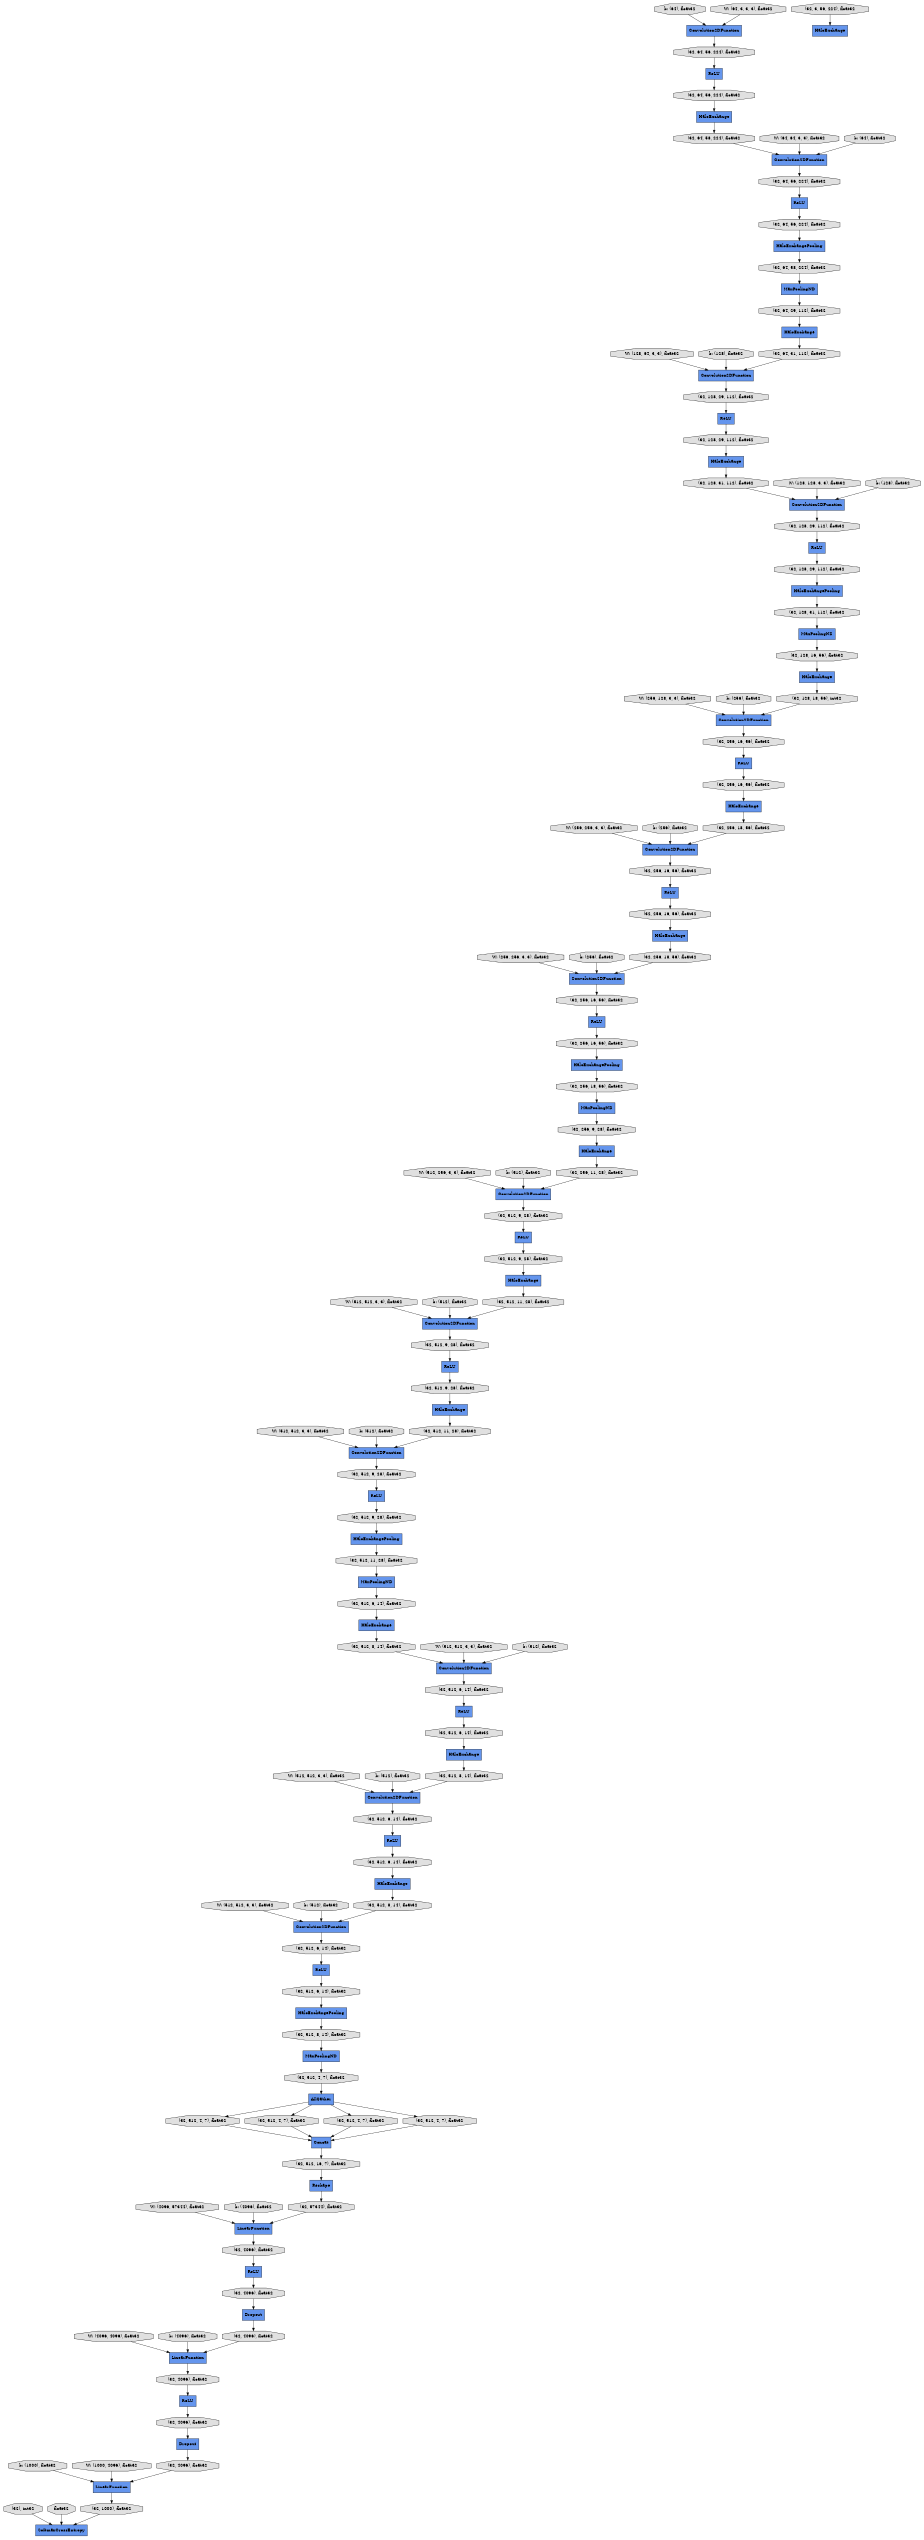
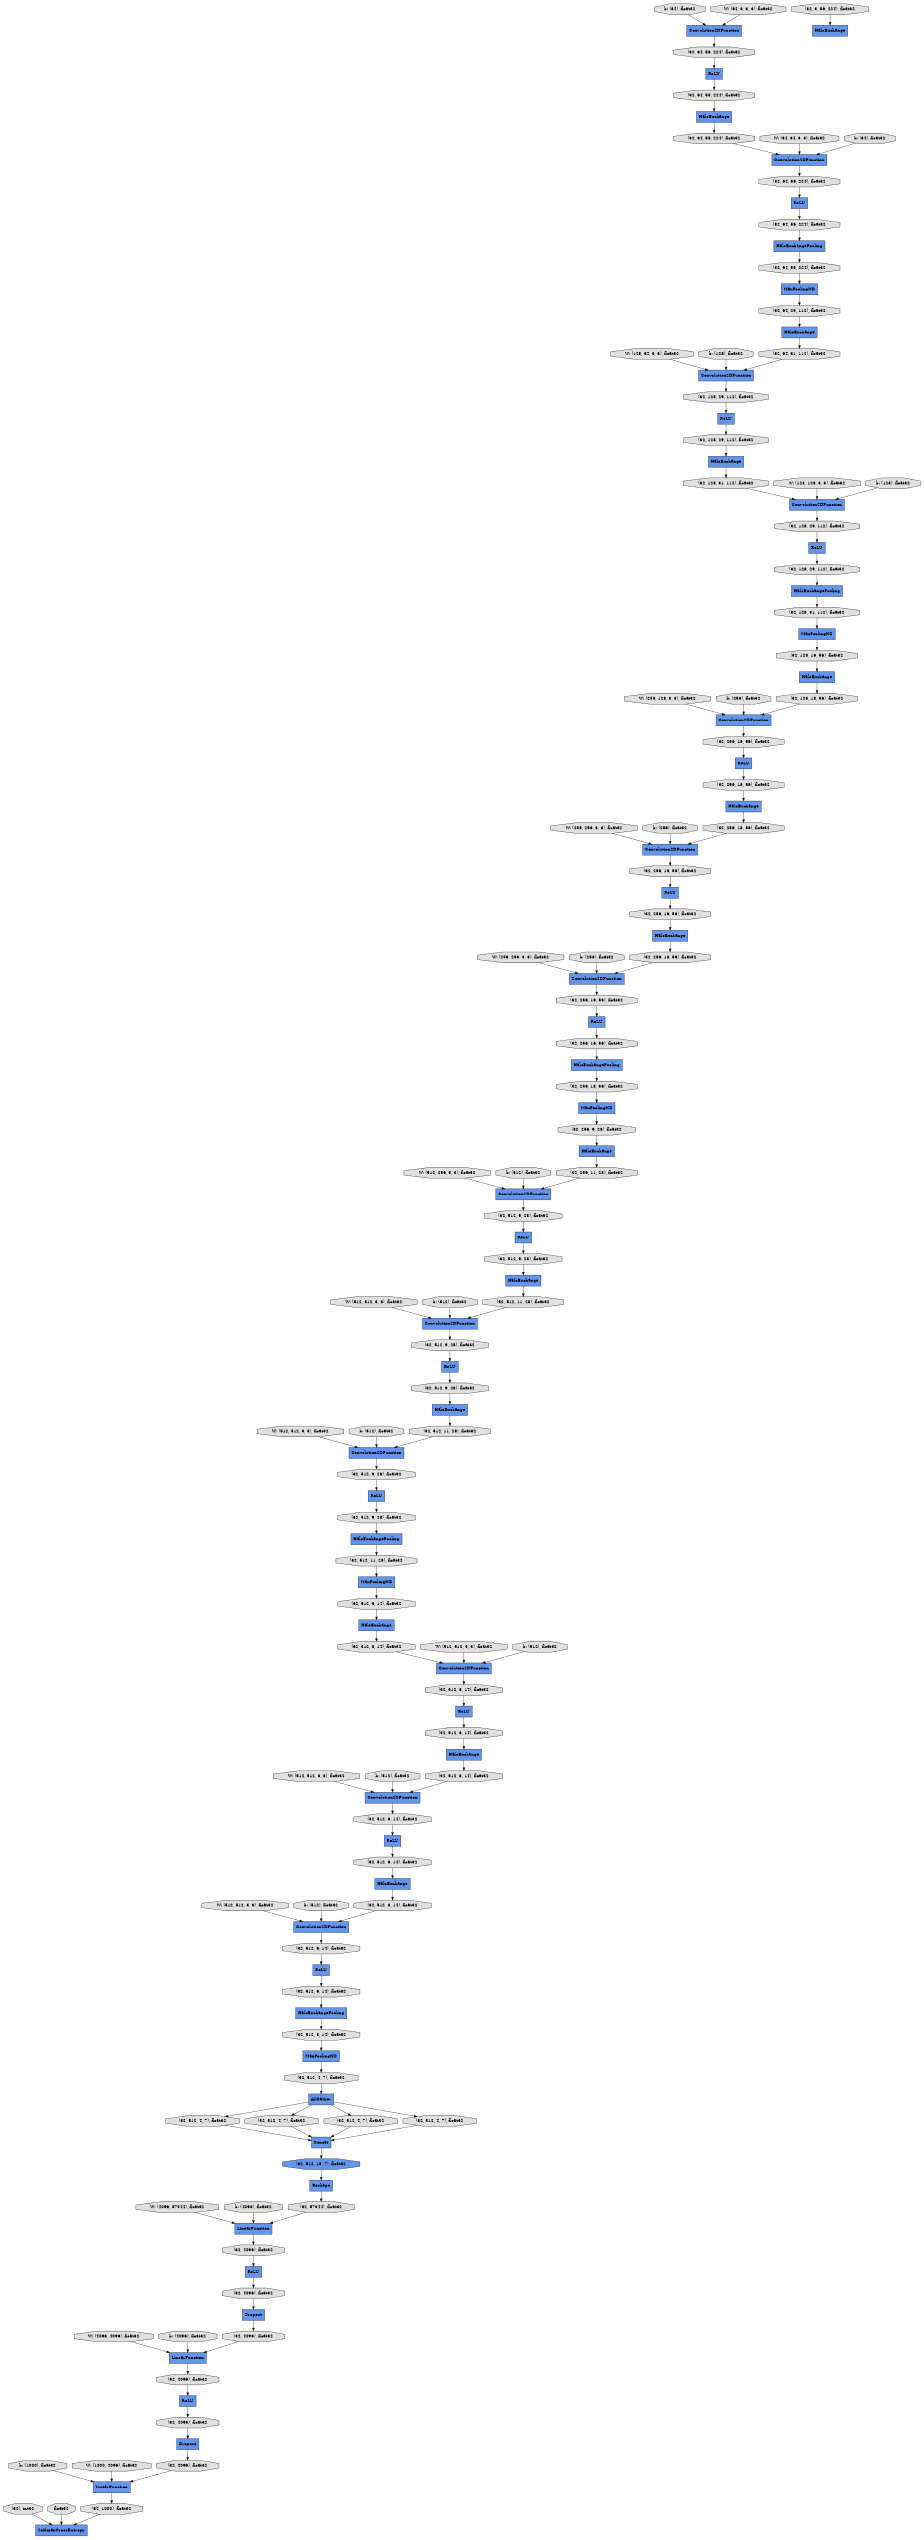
(817, 699) -> (817, 699)
(321, 2164) -> (321, 2164)
